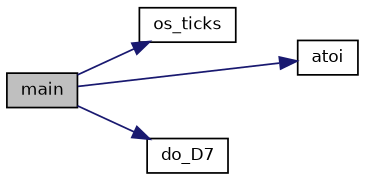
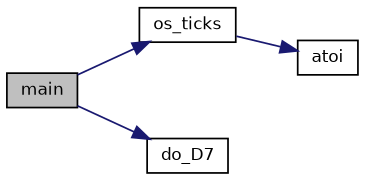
(179, 75) -> (259, 41)
